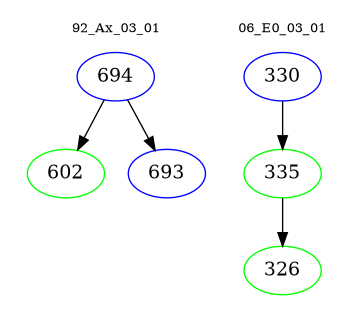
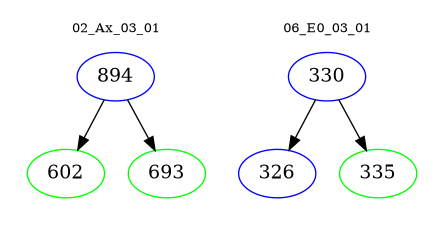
(116, 29) -> (116, 29)
(116, 77) -> (116, 77)
(167, 174) -> (167, 174)
(283, 215) -> (305, 119)
(283, 271) -> (277, 174)
